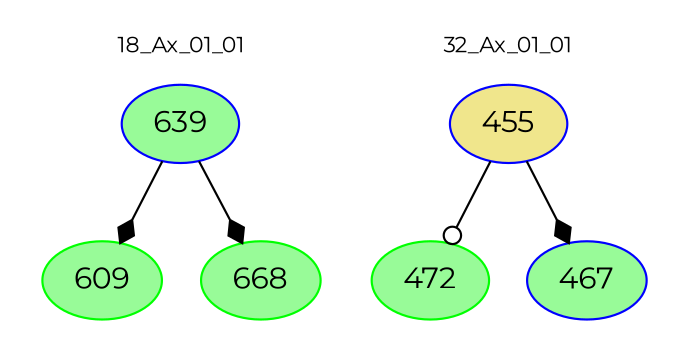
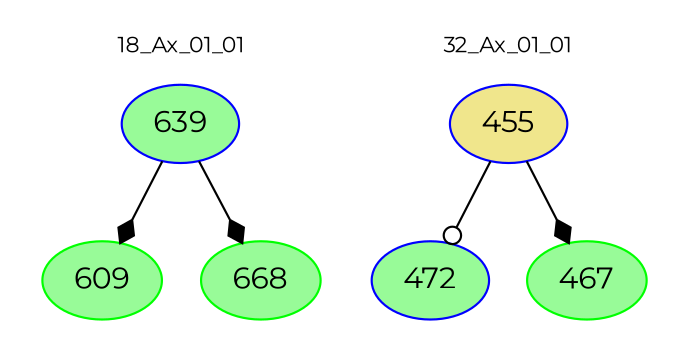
(430, 280) -> (430, 280)
(587, 280) -> (587, 280)
